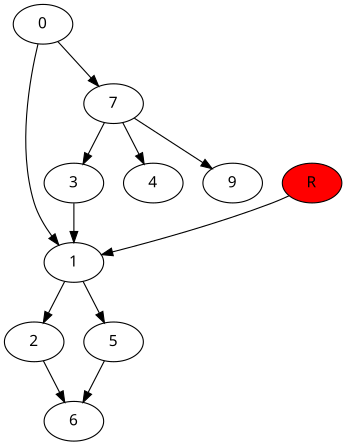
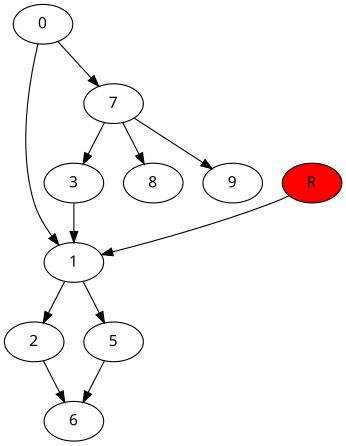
(153, 183) -> (153, 183)
